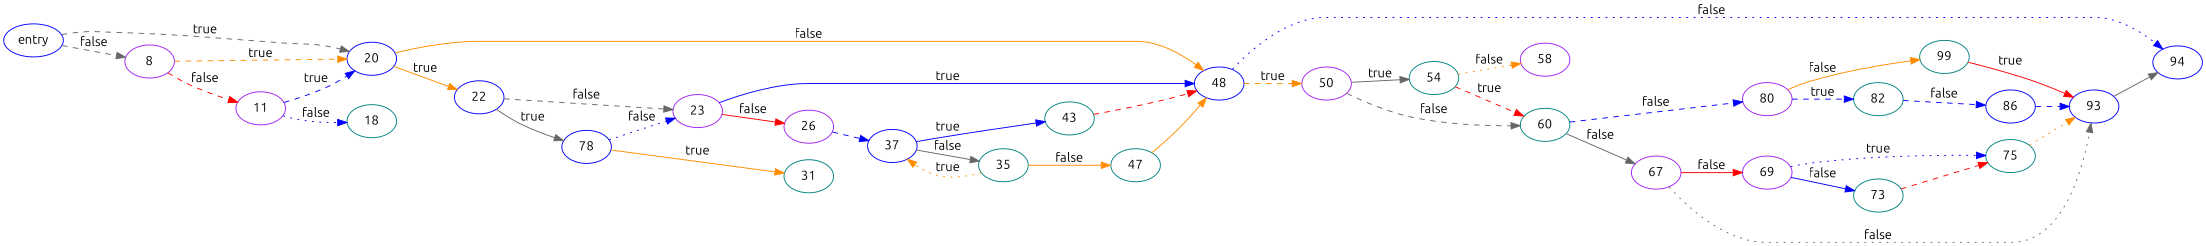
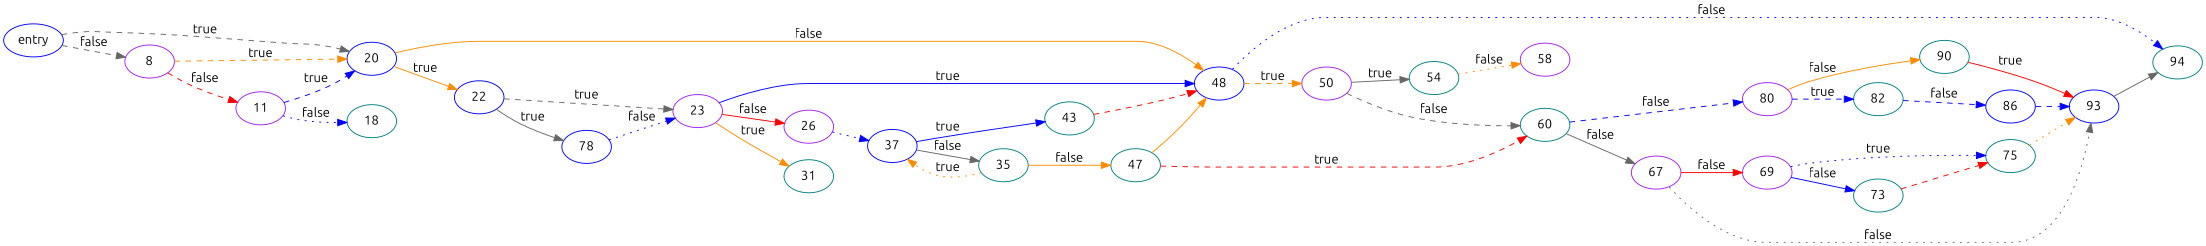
(1944, 57) -> (1944, 57)
(2178, 62) -> (2178, 62)
(587, 95) -> (587, 95)
(1485, 100) -> (1342, 167)
(846, 135) -> (846, 135)
(693, 161) -> (748, 143)
